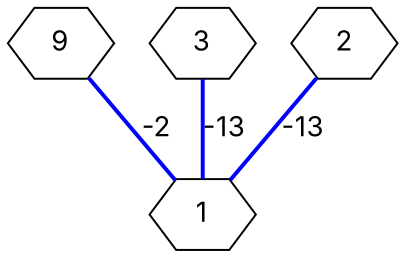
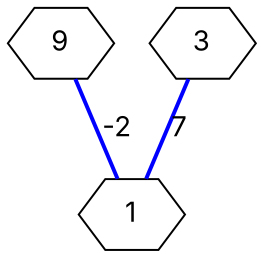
(344, 43) -> none
(224, 129) -> (180, 129)
